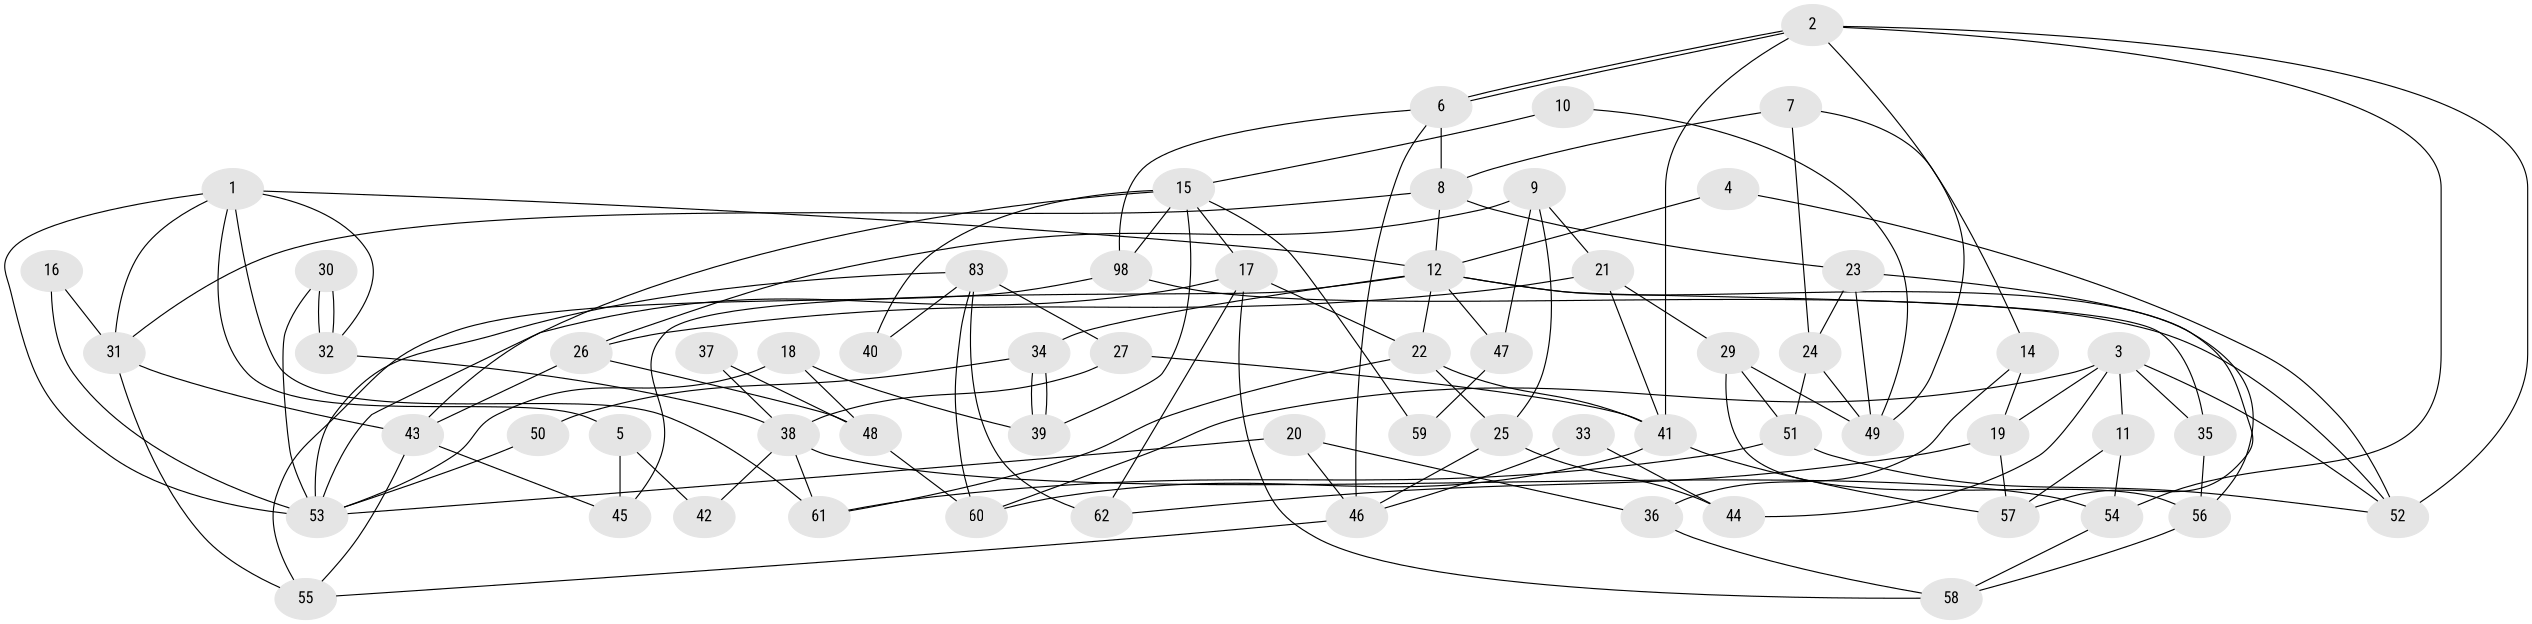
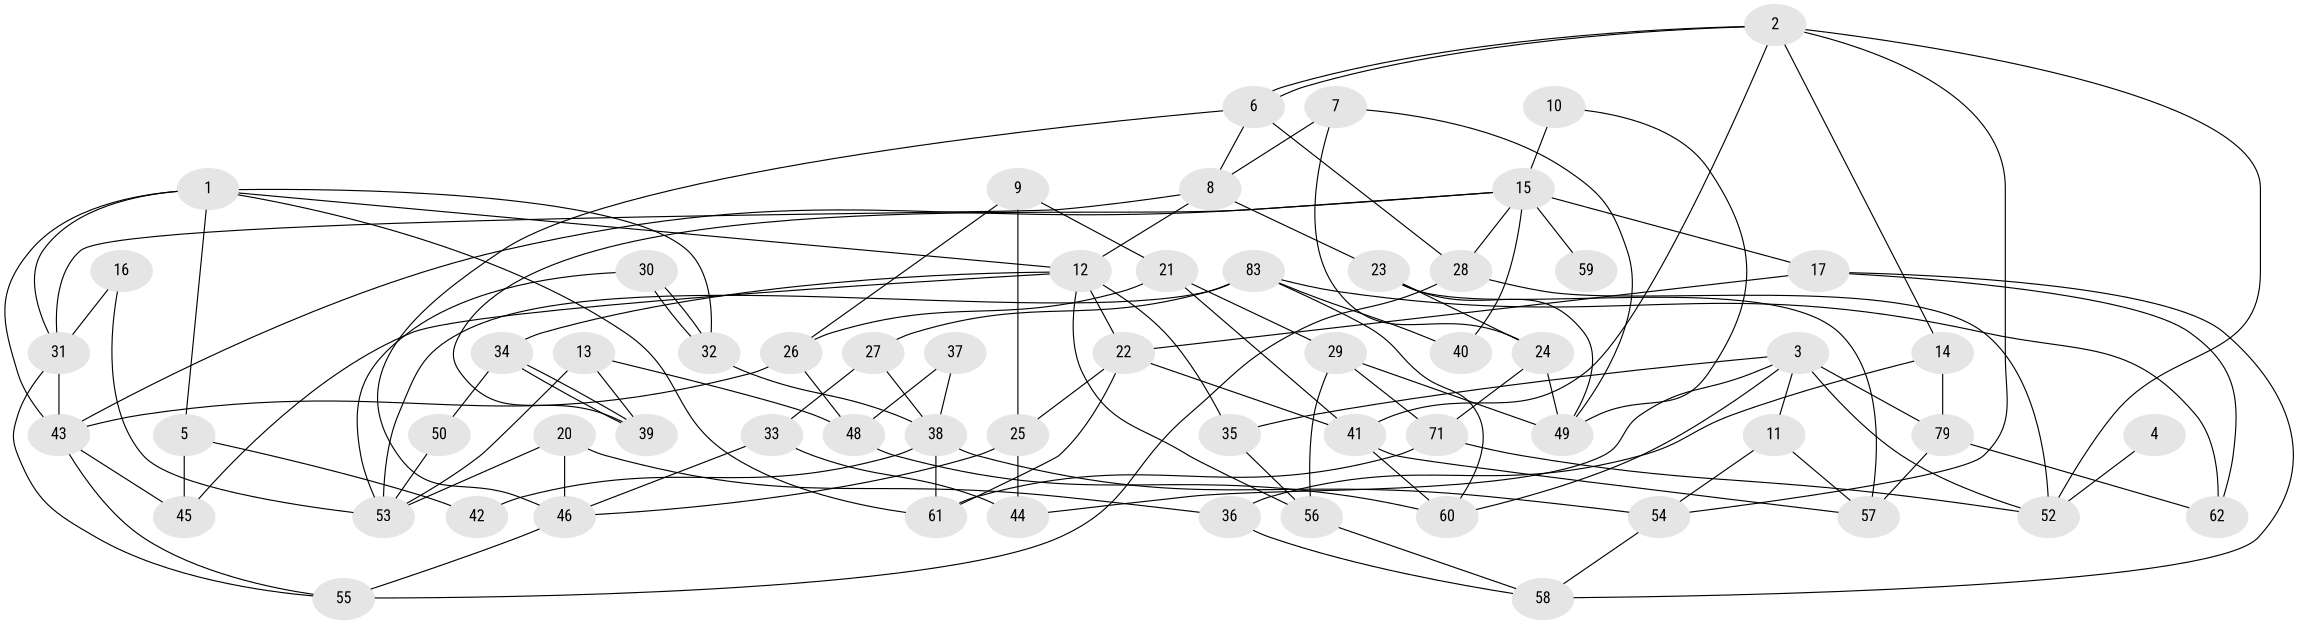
(1599, 225) -> none
(1121, 271) -> (1461, 271)
(617, 315) -> none
(789, 353) -> (584, 353)
(1502, 353) -> none
(30, 359) -> (25, 258)
(1398, 380) -> (831, 388)
(1791, 435) -> (1437, 435)
(1998, 435) -> (1943, 435)
